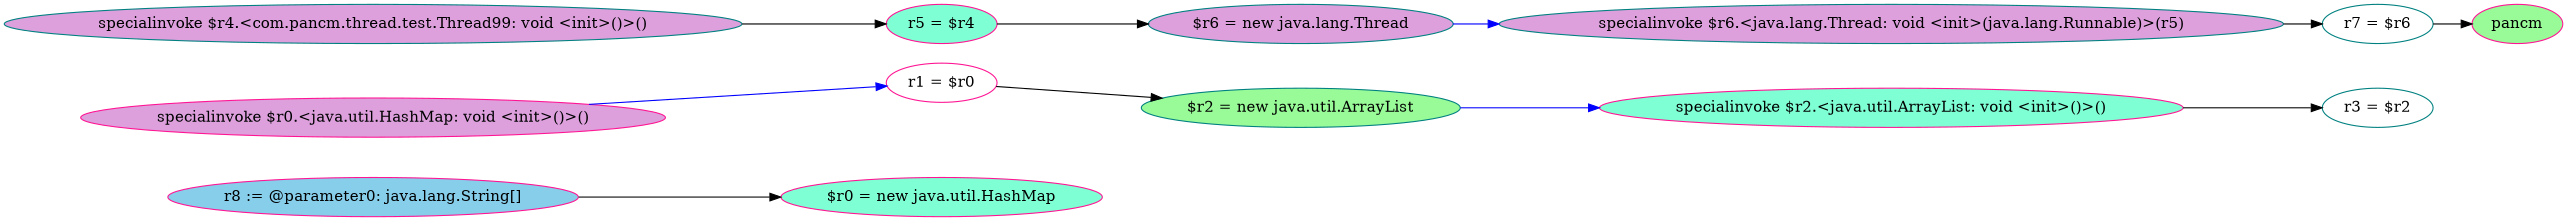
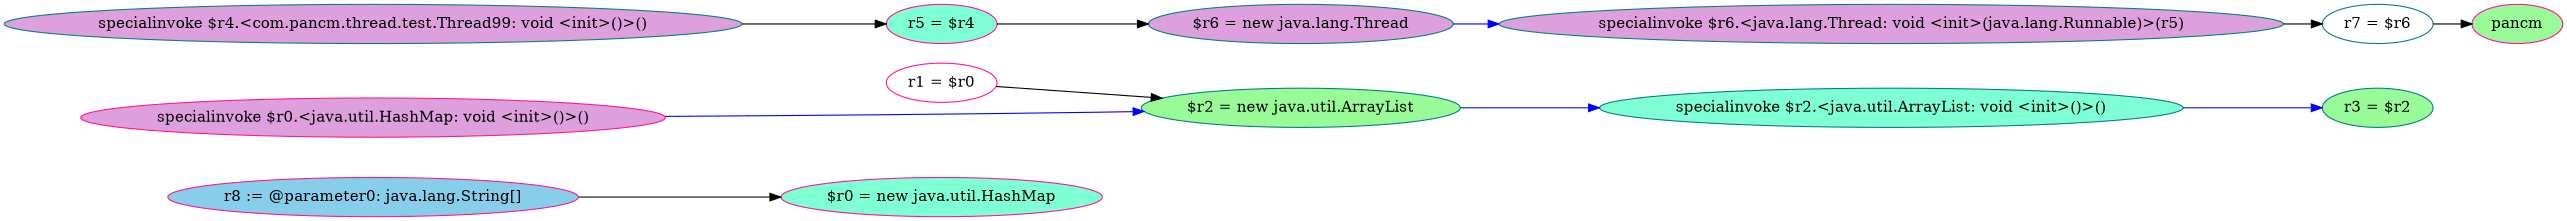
(732, 96) -> (899, 115)
(1891, 108) -> (1891, 108)
(2247, 108) -> (2247, 108)
(2378, 108) -> (2378, 108)
